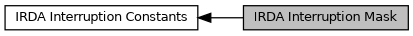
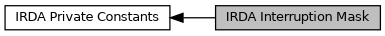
(101, 18) -> (87, 18)
